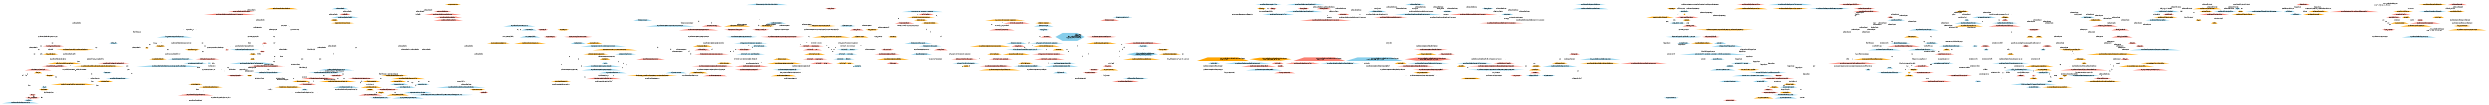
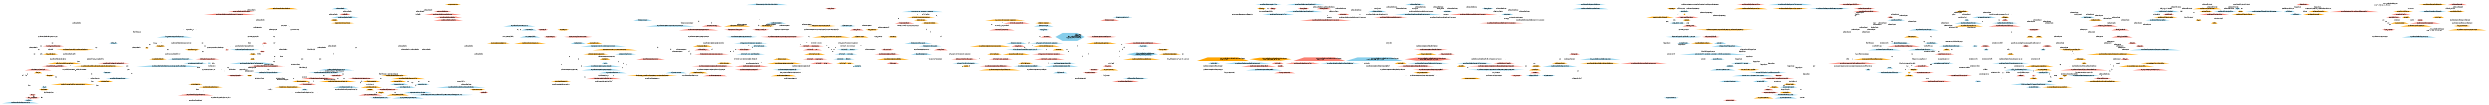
(926, 14) -> (926, 14)
